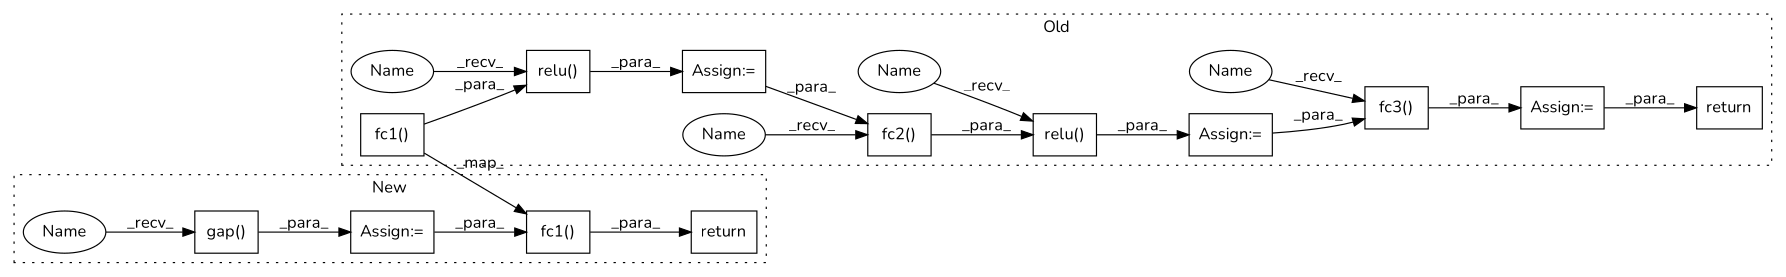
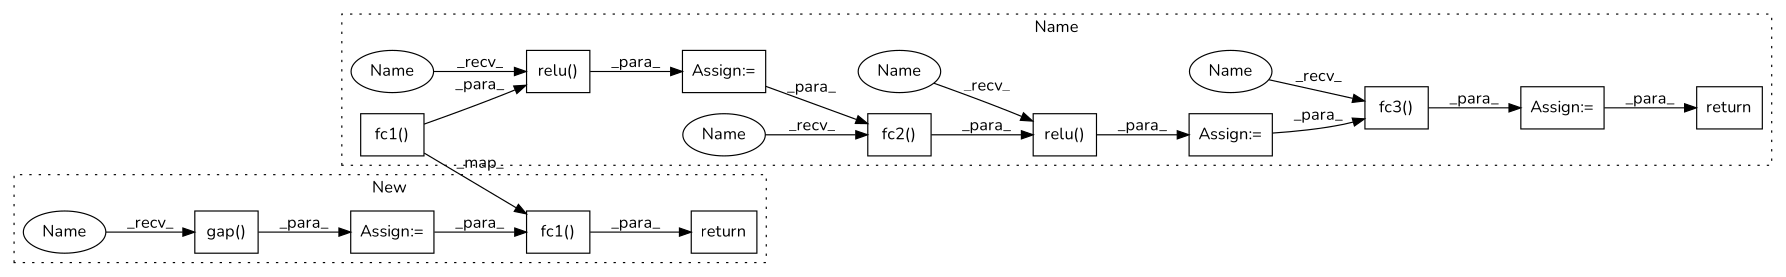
(1057, 28) -> (1057, 28)
